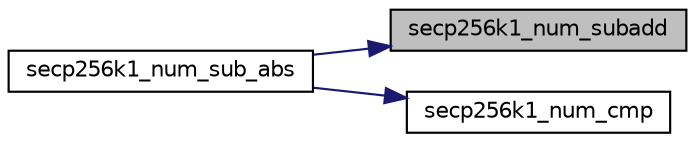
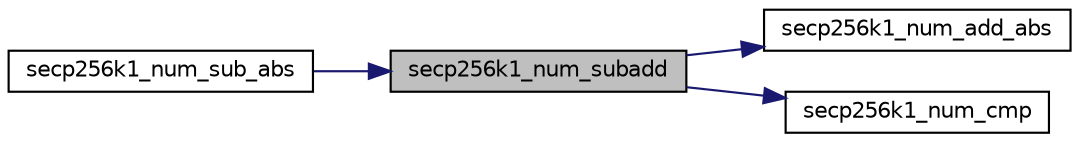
none -> (917, 30)
(349, 92) -> (725, 91)
